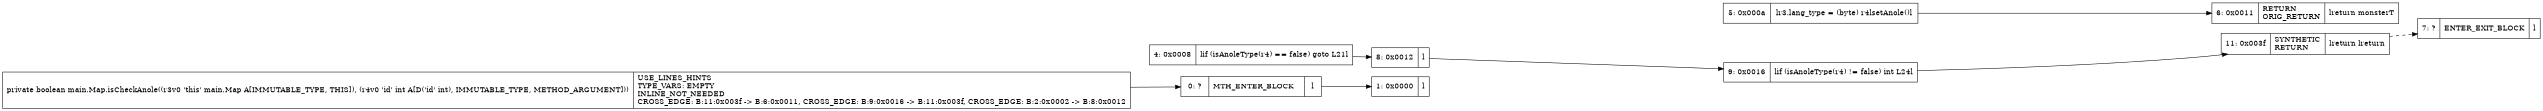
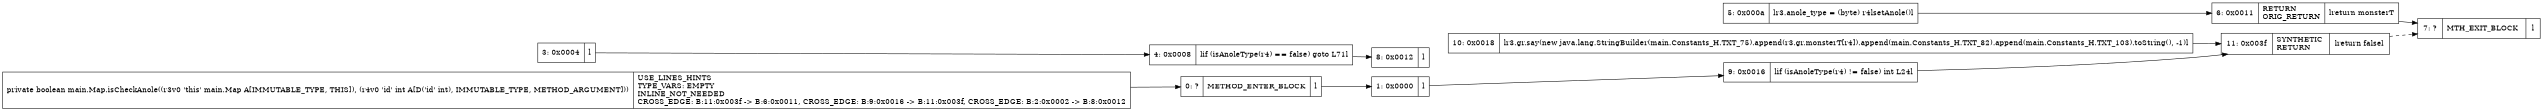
(1844, 13) -> (1844, 13)
none -> (2406, 22)
(2485, 28) -> (2483, 28)
none -> (1821, 43)
(2357, 44) -> (2359, 44)
none -> (567, 53)
(1274, 55) -> (1274, 55)
(1574, 64) -> (1574, 81)
(1254, 86) -> (1257, 86)
